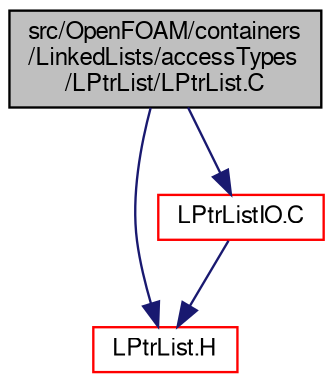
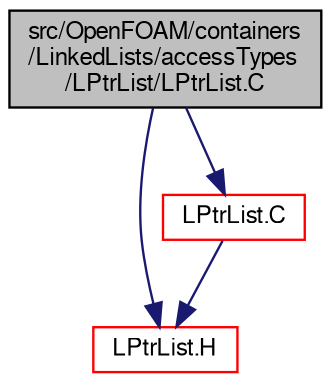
(241, 217) -> (234, 217)
